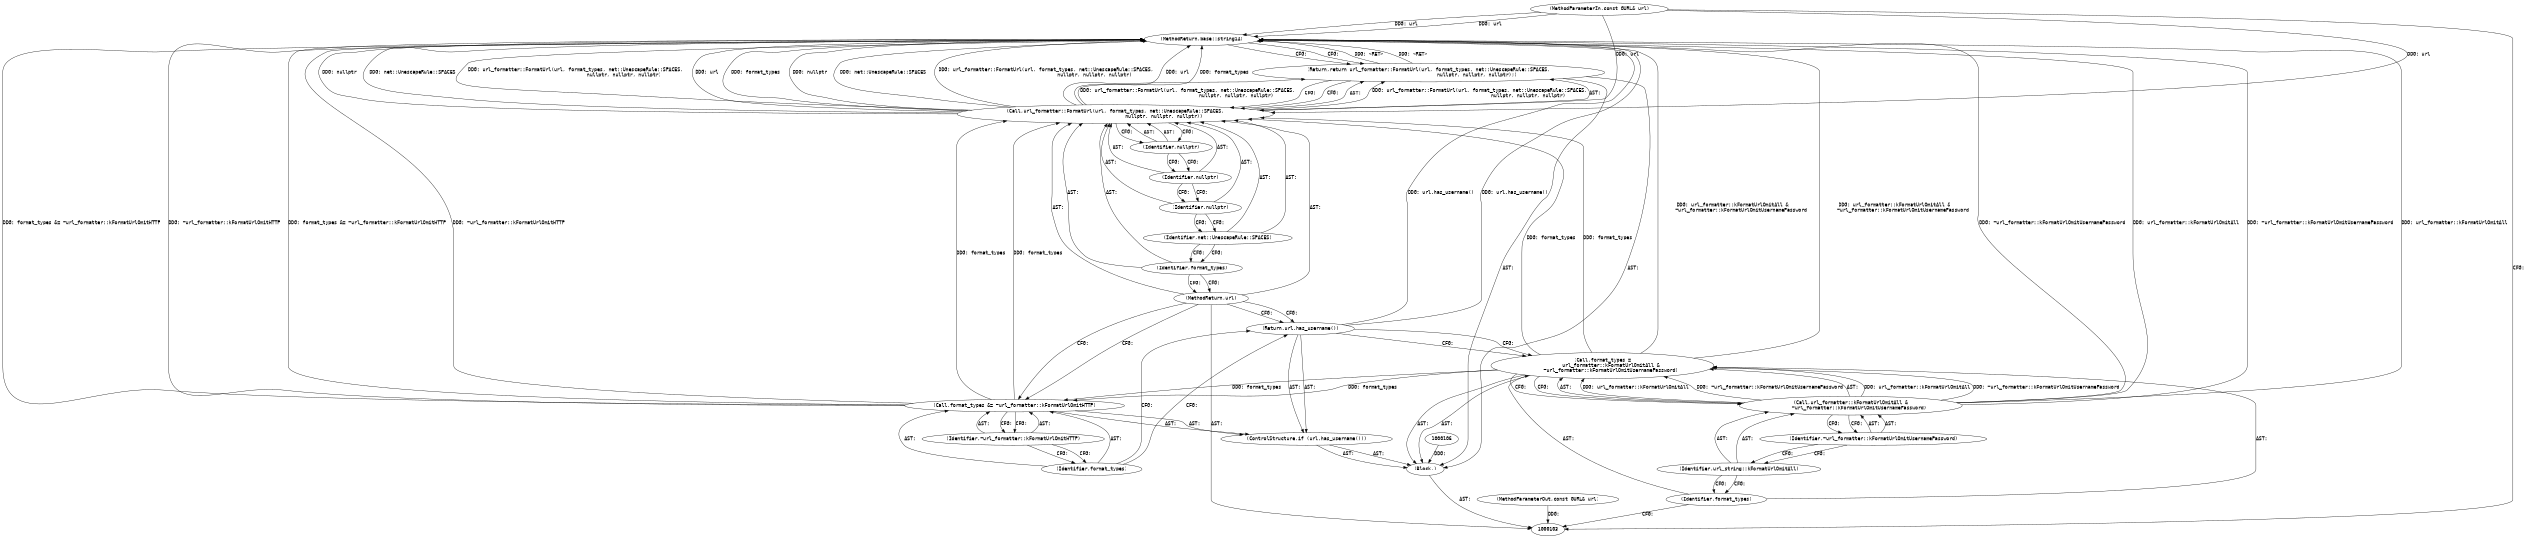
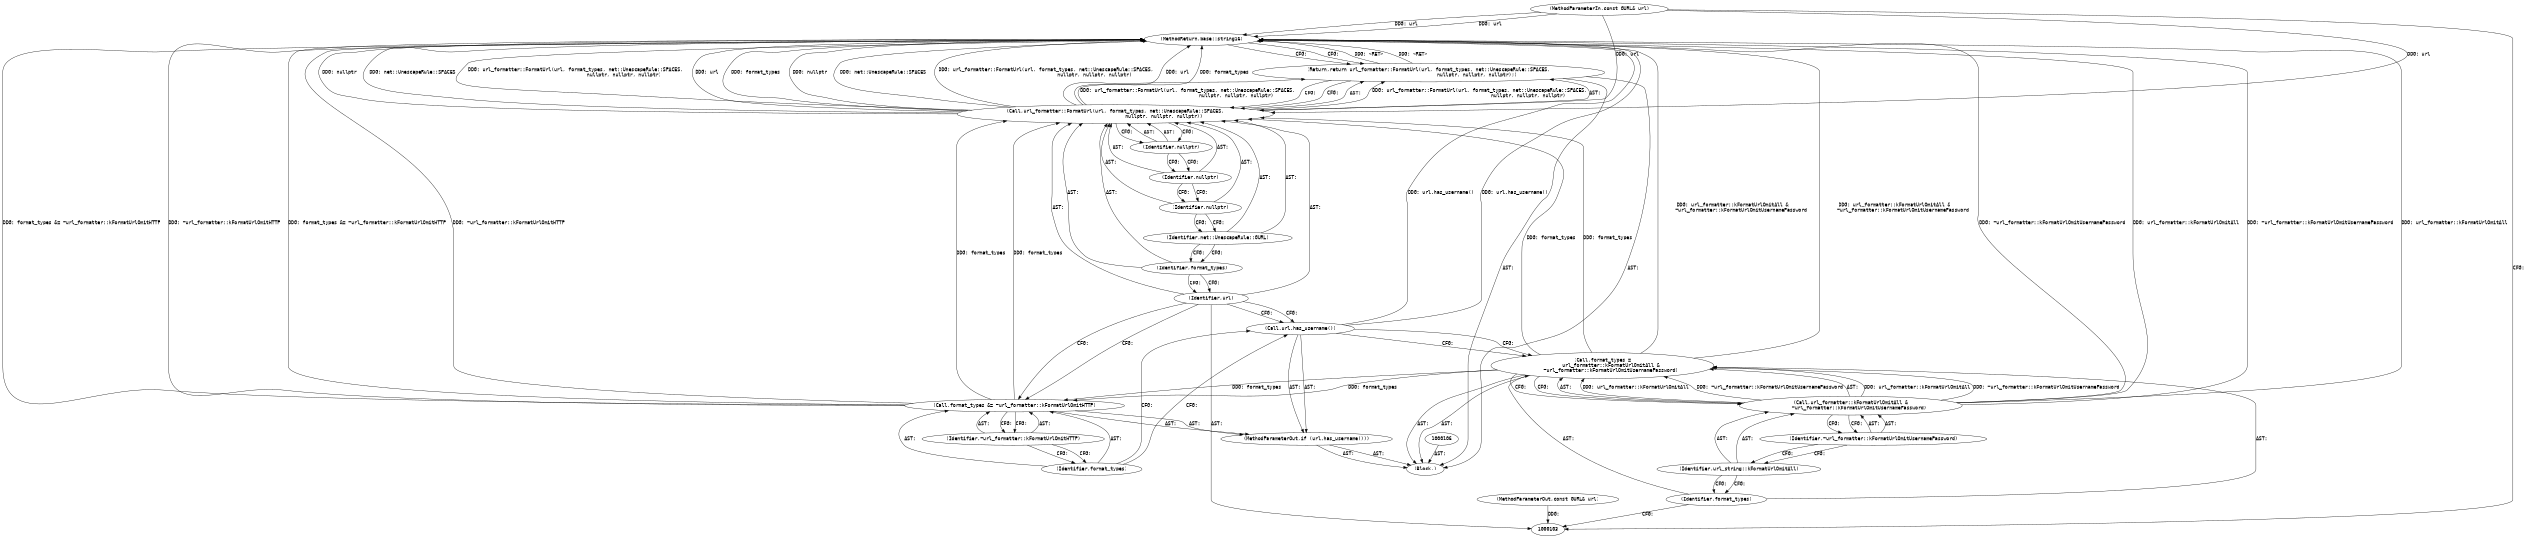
(1202, 39) -> (1202, 39)
(1218, 238) -> (1218, 238)
(1211, 298) -> (1211, 298)
(1300, 329) -> (1300, 329)
(1307, 439) -> (1307, 439)
(1442, 454) -> (1442, 454)
(1473, 512) -> none
